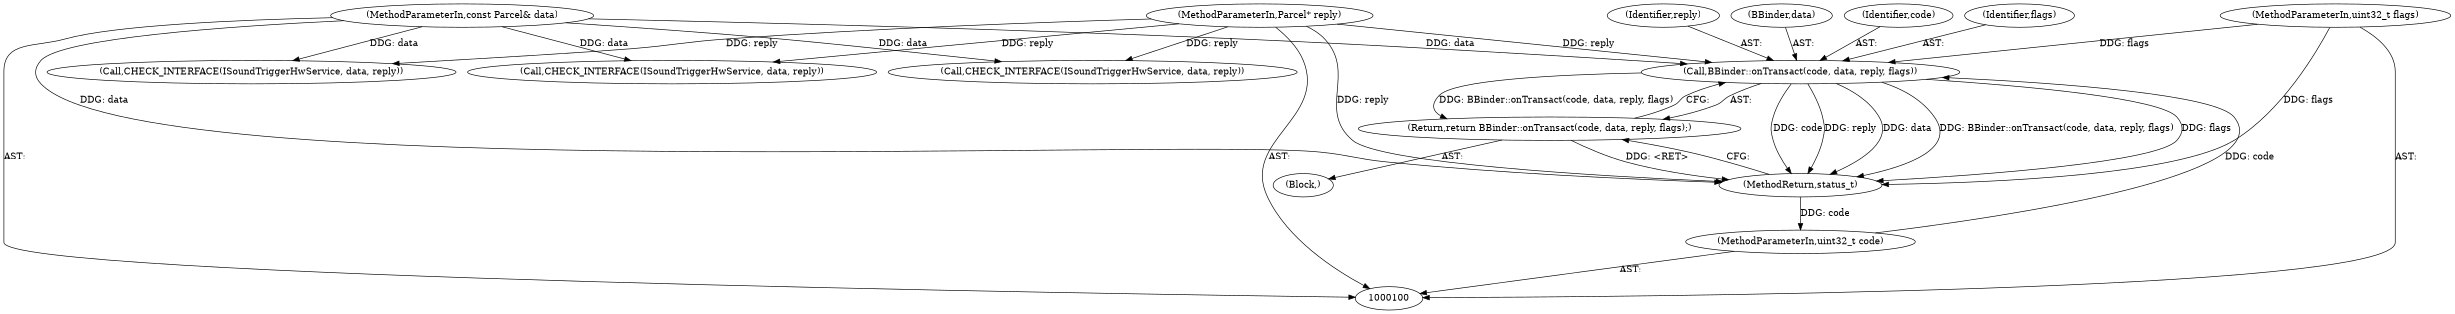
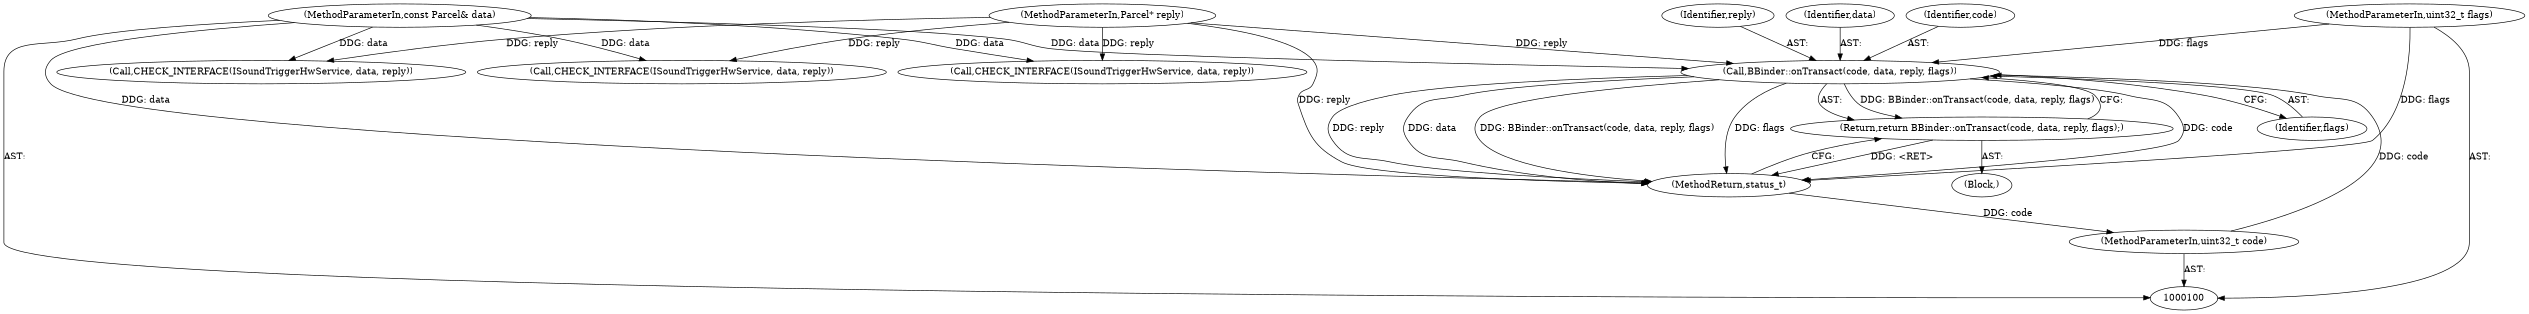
(1782, 16) -> (1840, 16)
none -> (2140, 86)
(1264, 168) -> none
